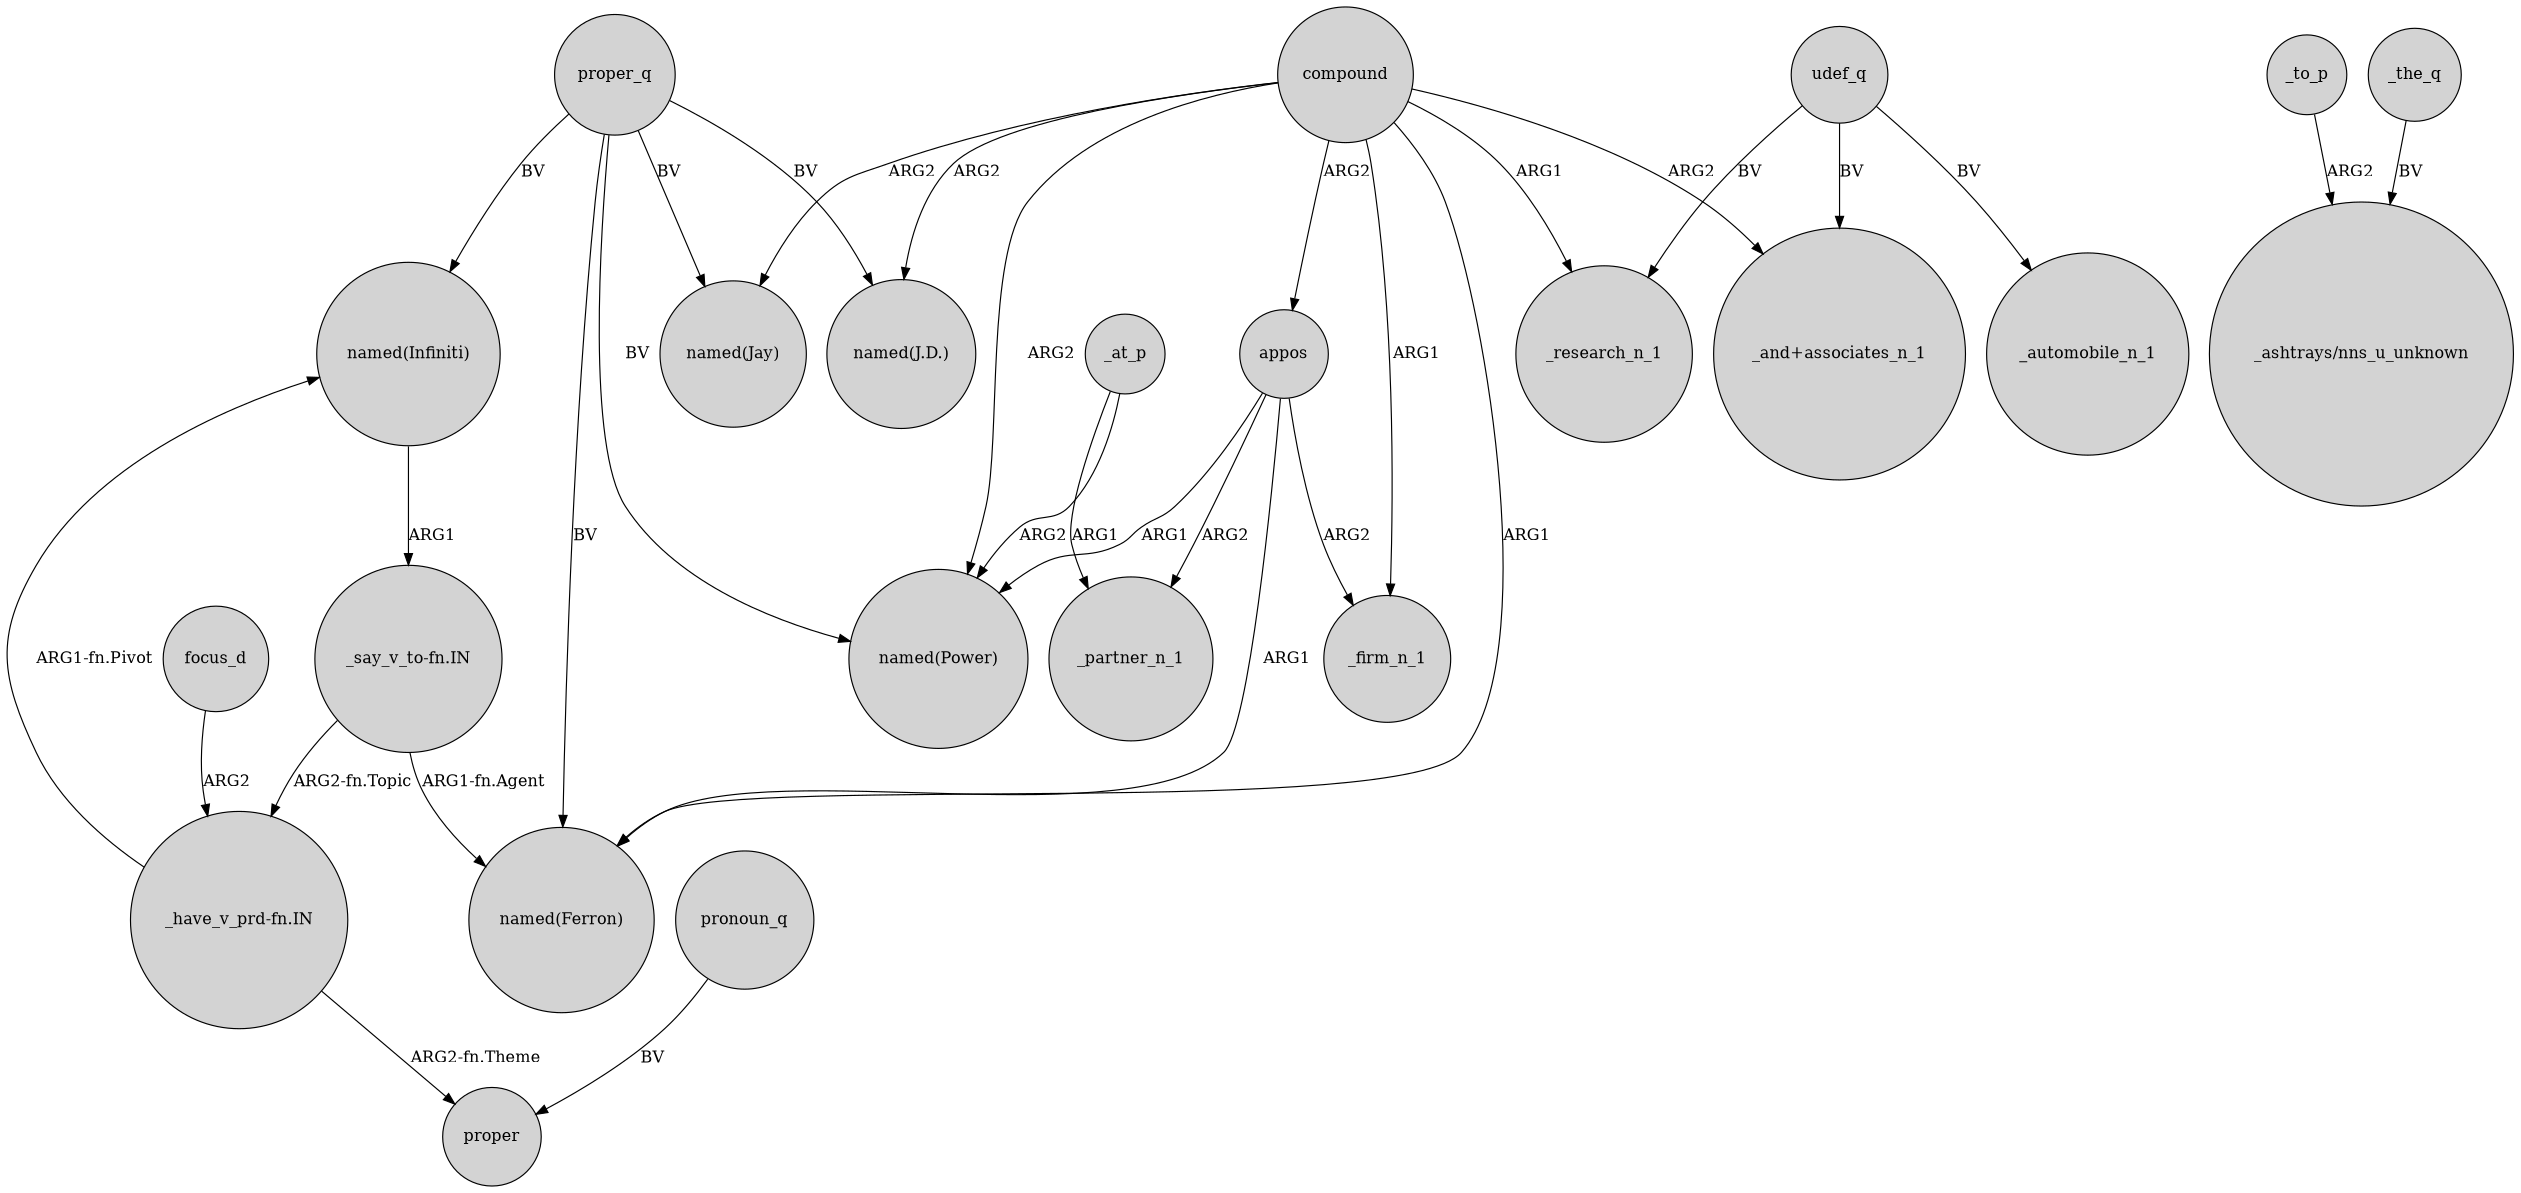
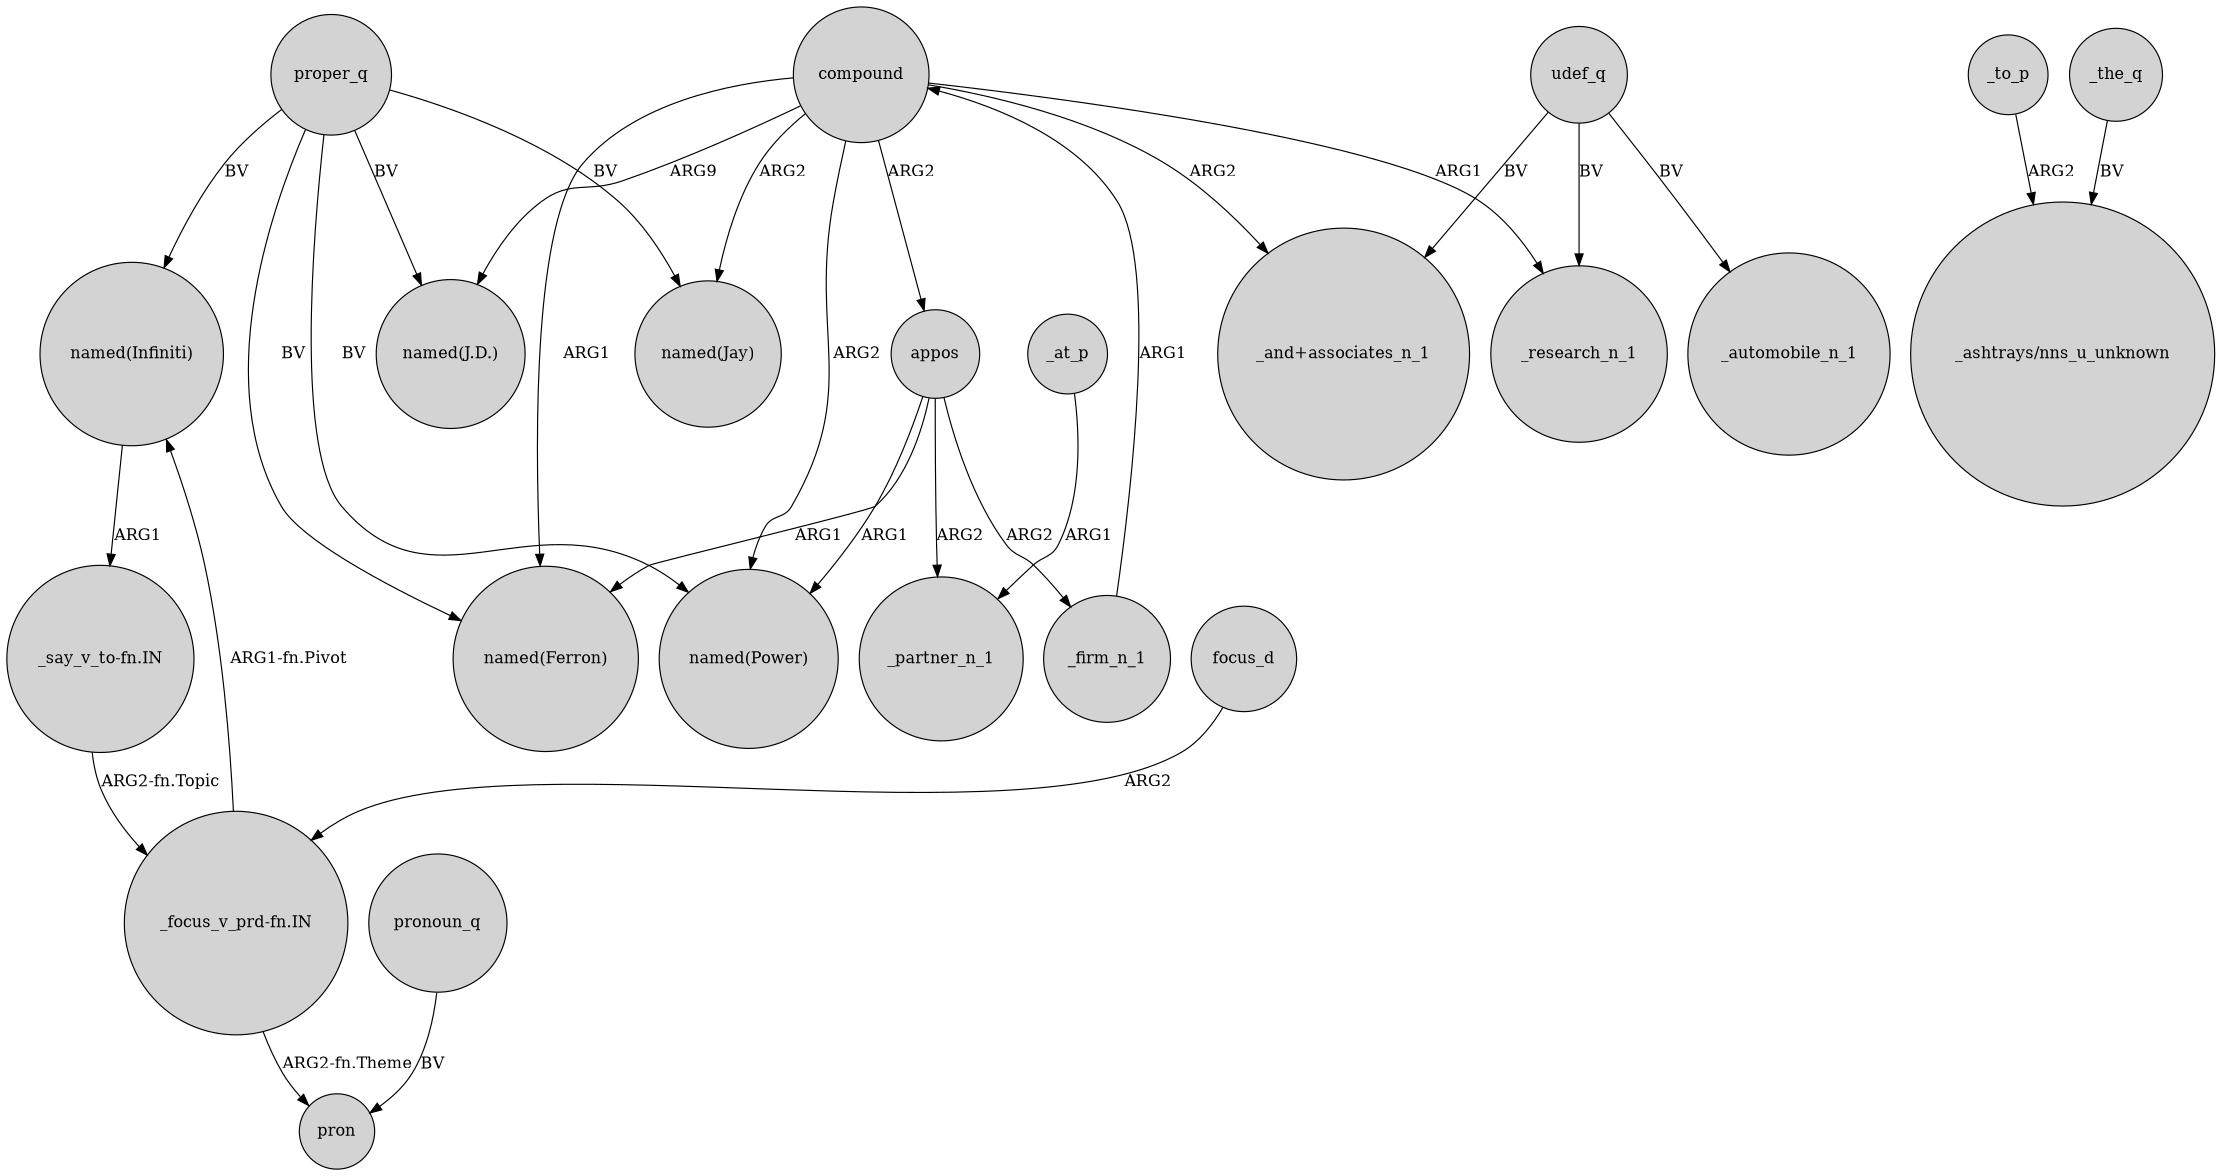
(977, 172) -> (694, 172)
(1389, 361) -> (1137, 291)
(1066, 509) -> none
(434, 811) -> none
(239, 920) -> (236, 923)
(492, 1137) -> (337, 1131)
